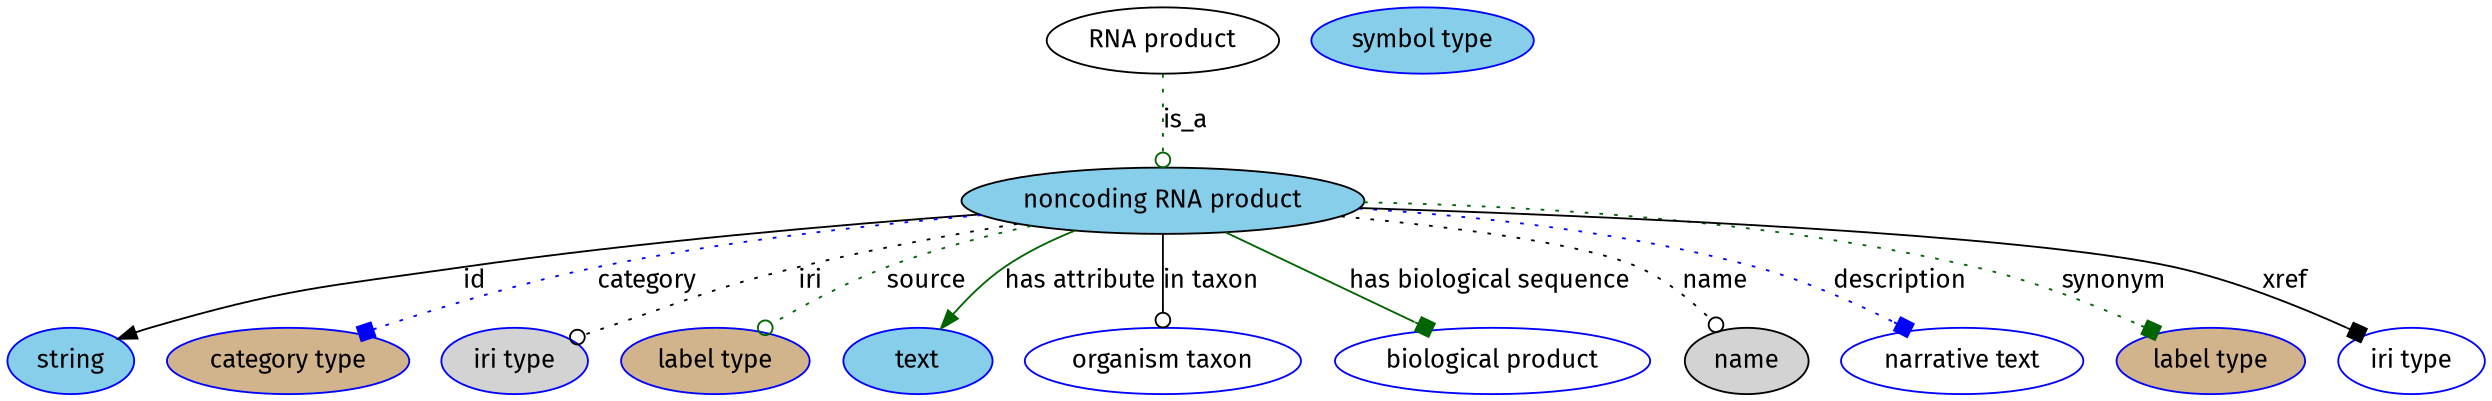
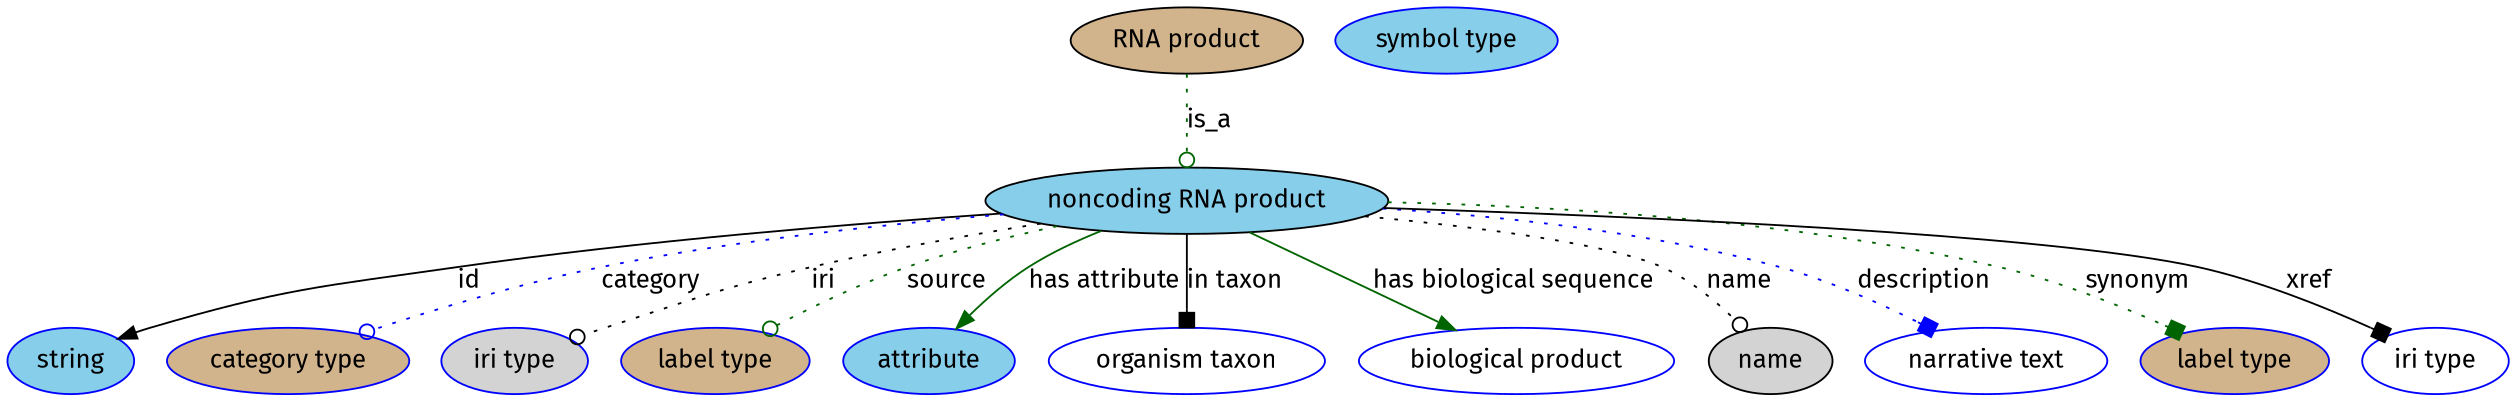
(1163, 41) -> (1187, 41)
(676, 253) -> (685, 252)
(1163, 273) -> (1187, 272)
(1320, 277) -> (1344, 277)
(918, 361) -> (929, 361)
